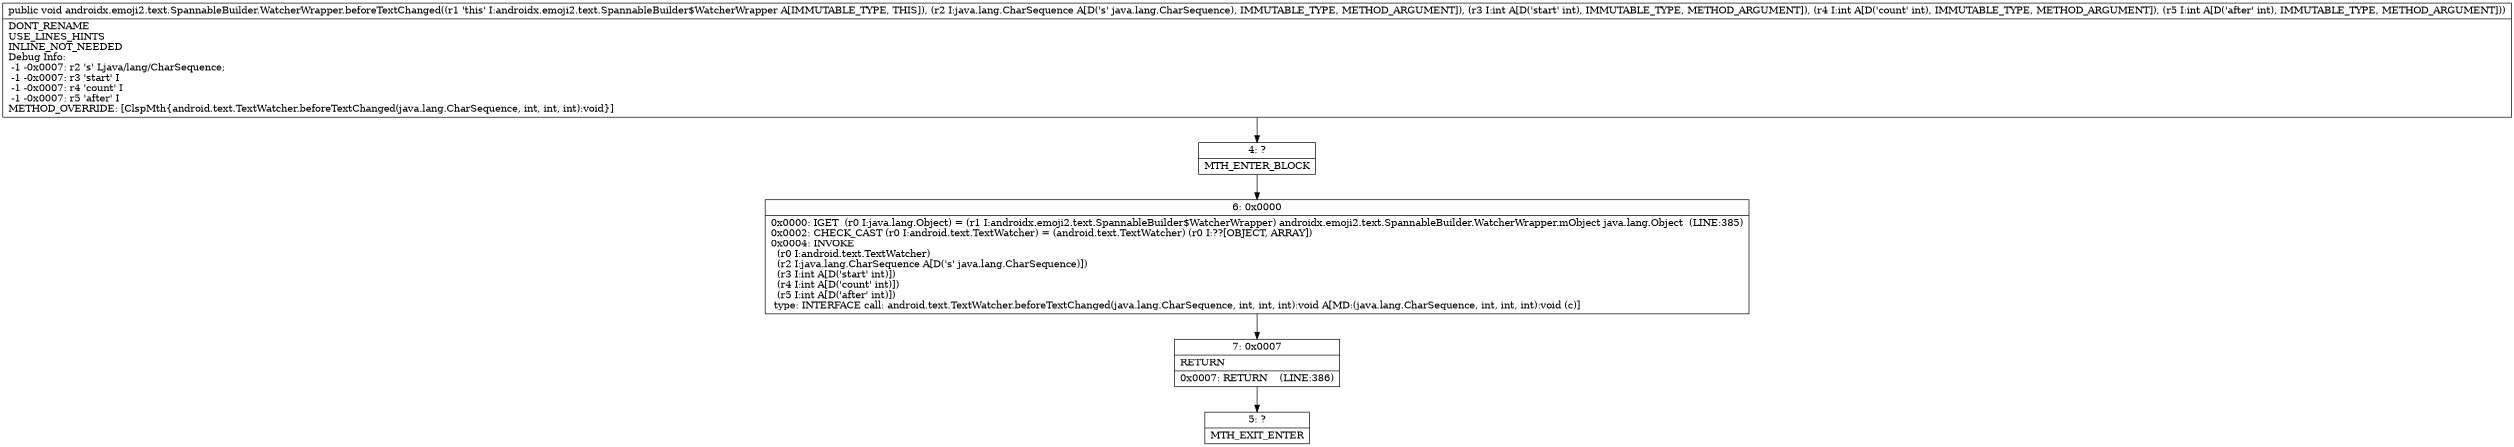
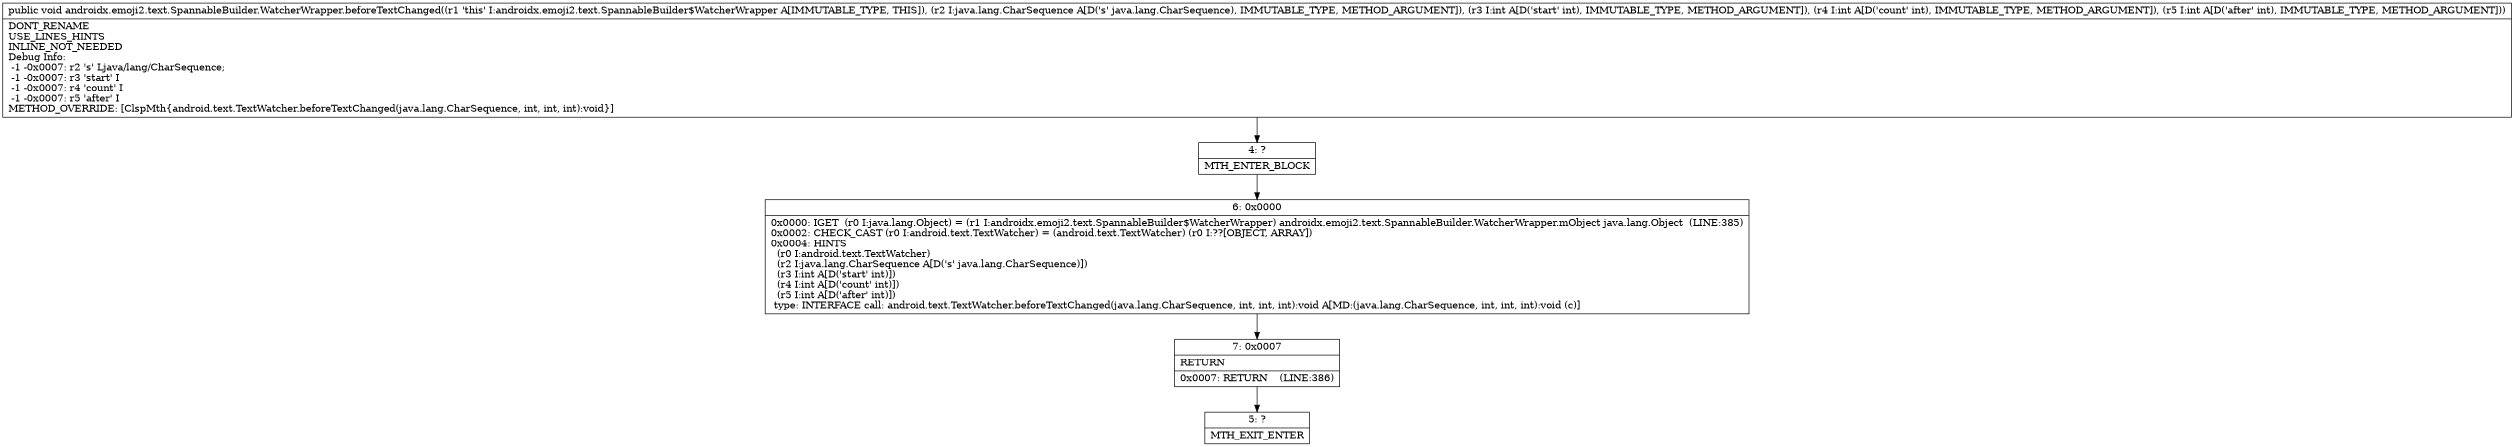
(816, 244) -> (812, 244)
